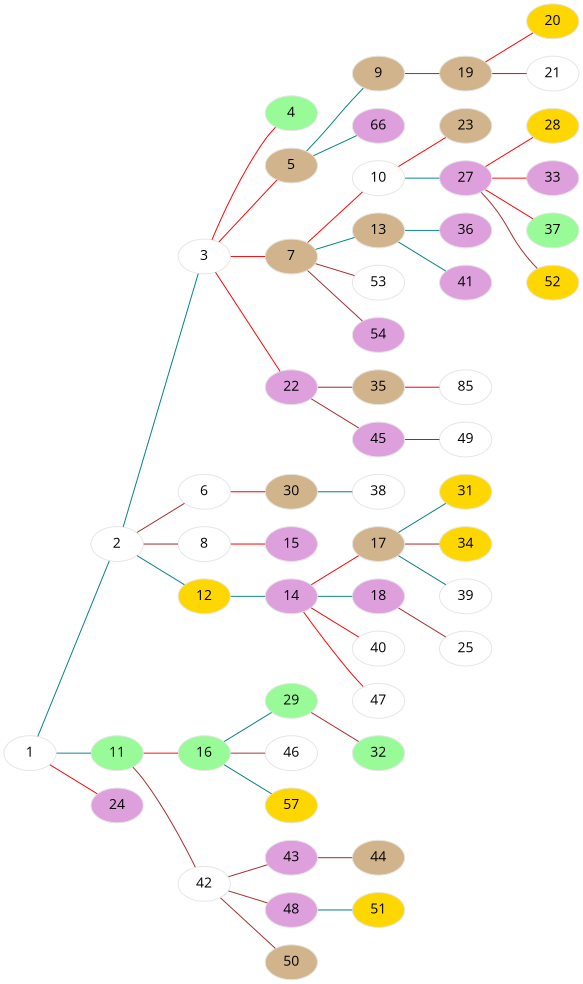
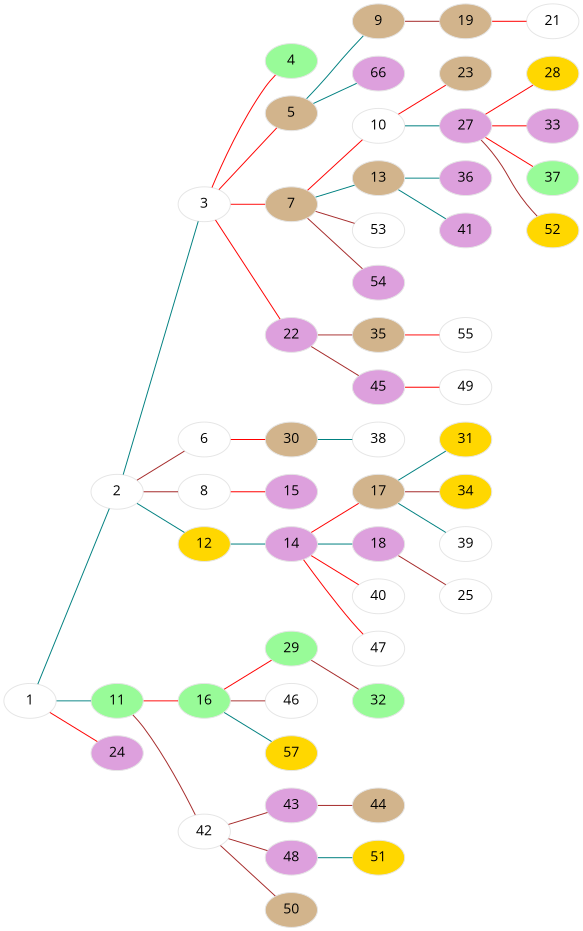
(553, 21) -> none
(466, 387) -> (466, 335)
(248, 727) -> (248, 675)
